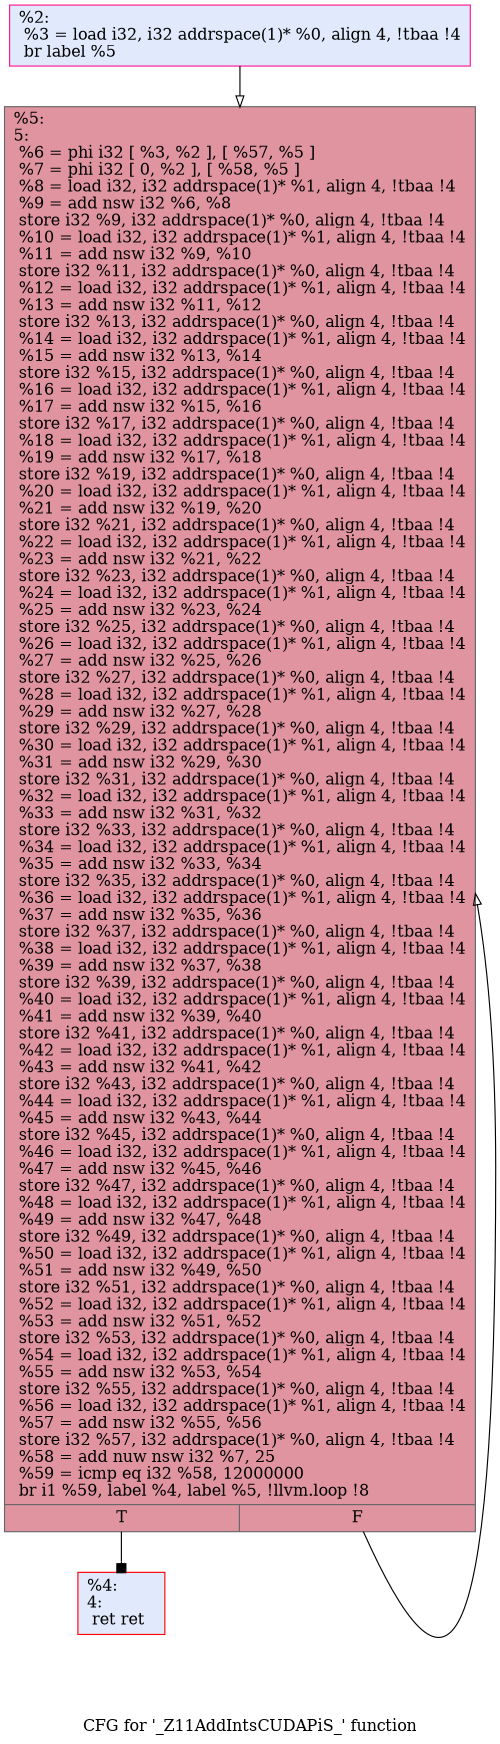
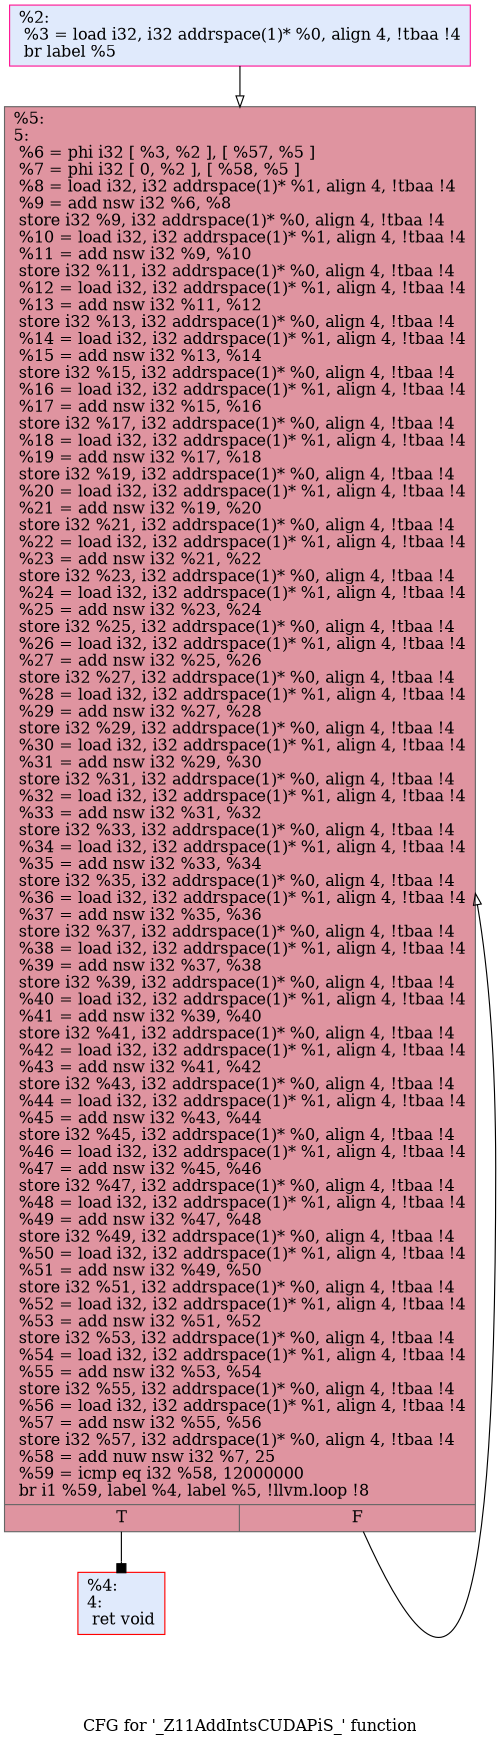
(116, 1620) -> (121, 1620)
